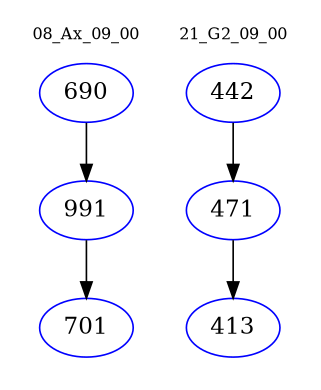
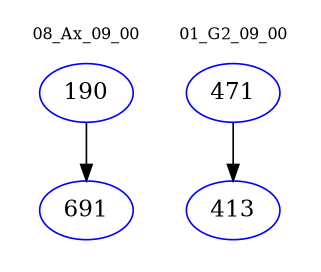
(234, 35) -> (234, 35)
(86, 93) -> (86, 93)
(233, 93) -> none
(86, 210) -> (86, 210)
(86, 328) -> none
